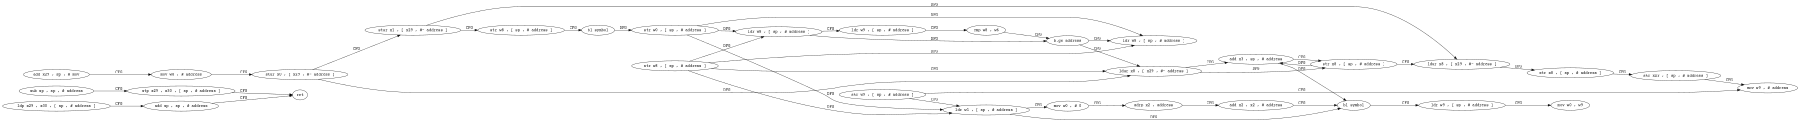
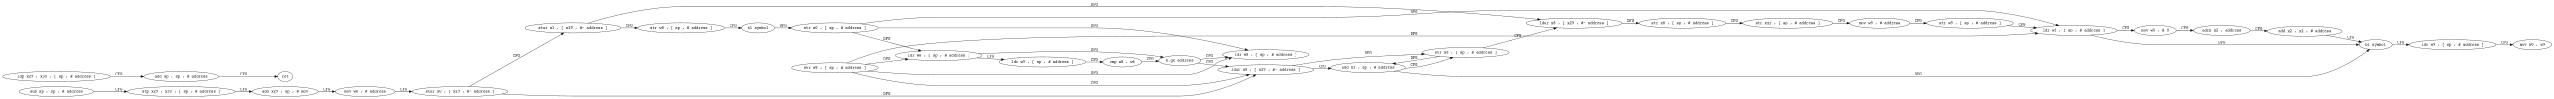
(1311, 92) -> (1917, 23)
(261, 94) -> (242, 92)
